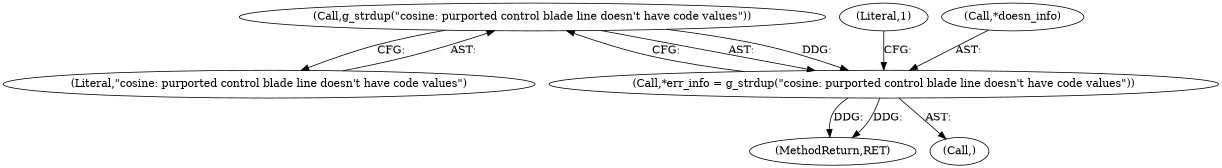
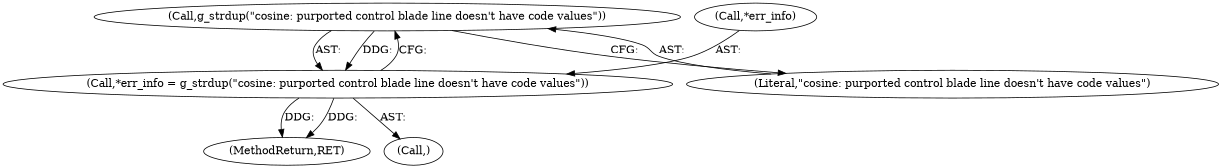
(884, 17) -> none
(1013, 17) -> (756, 17)
